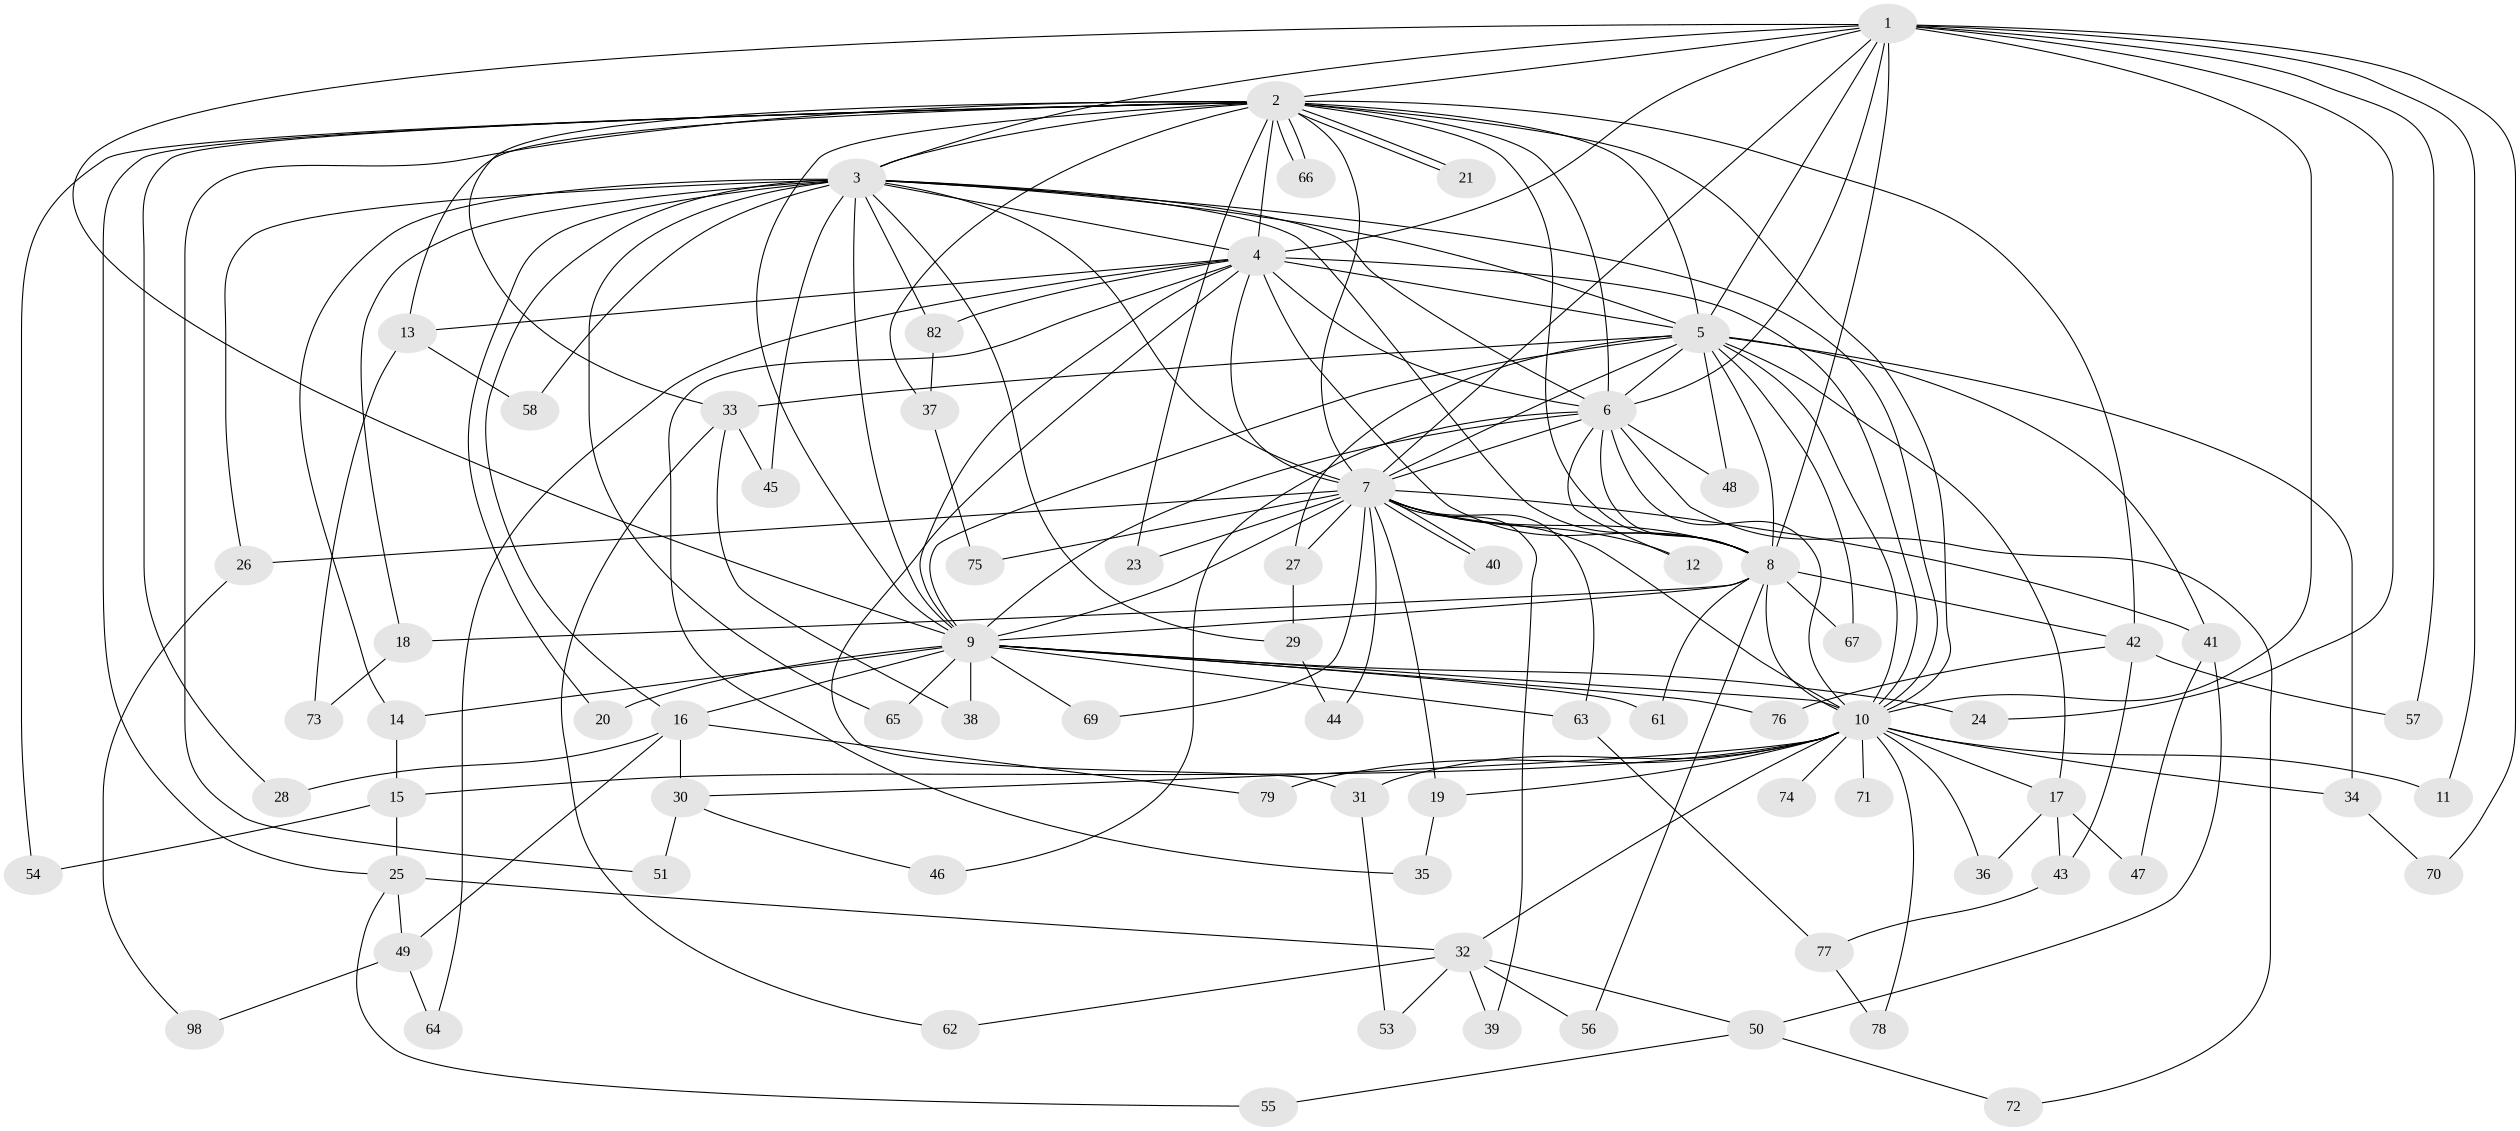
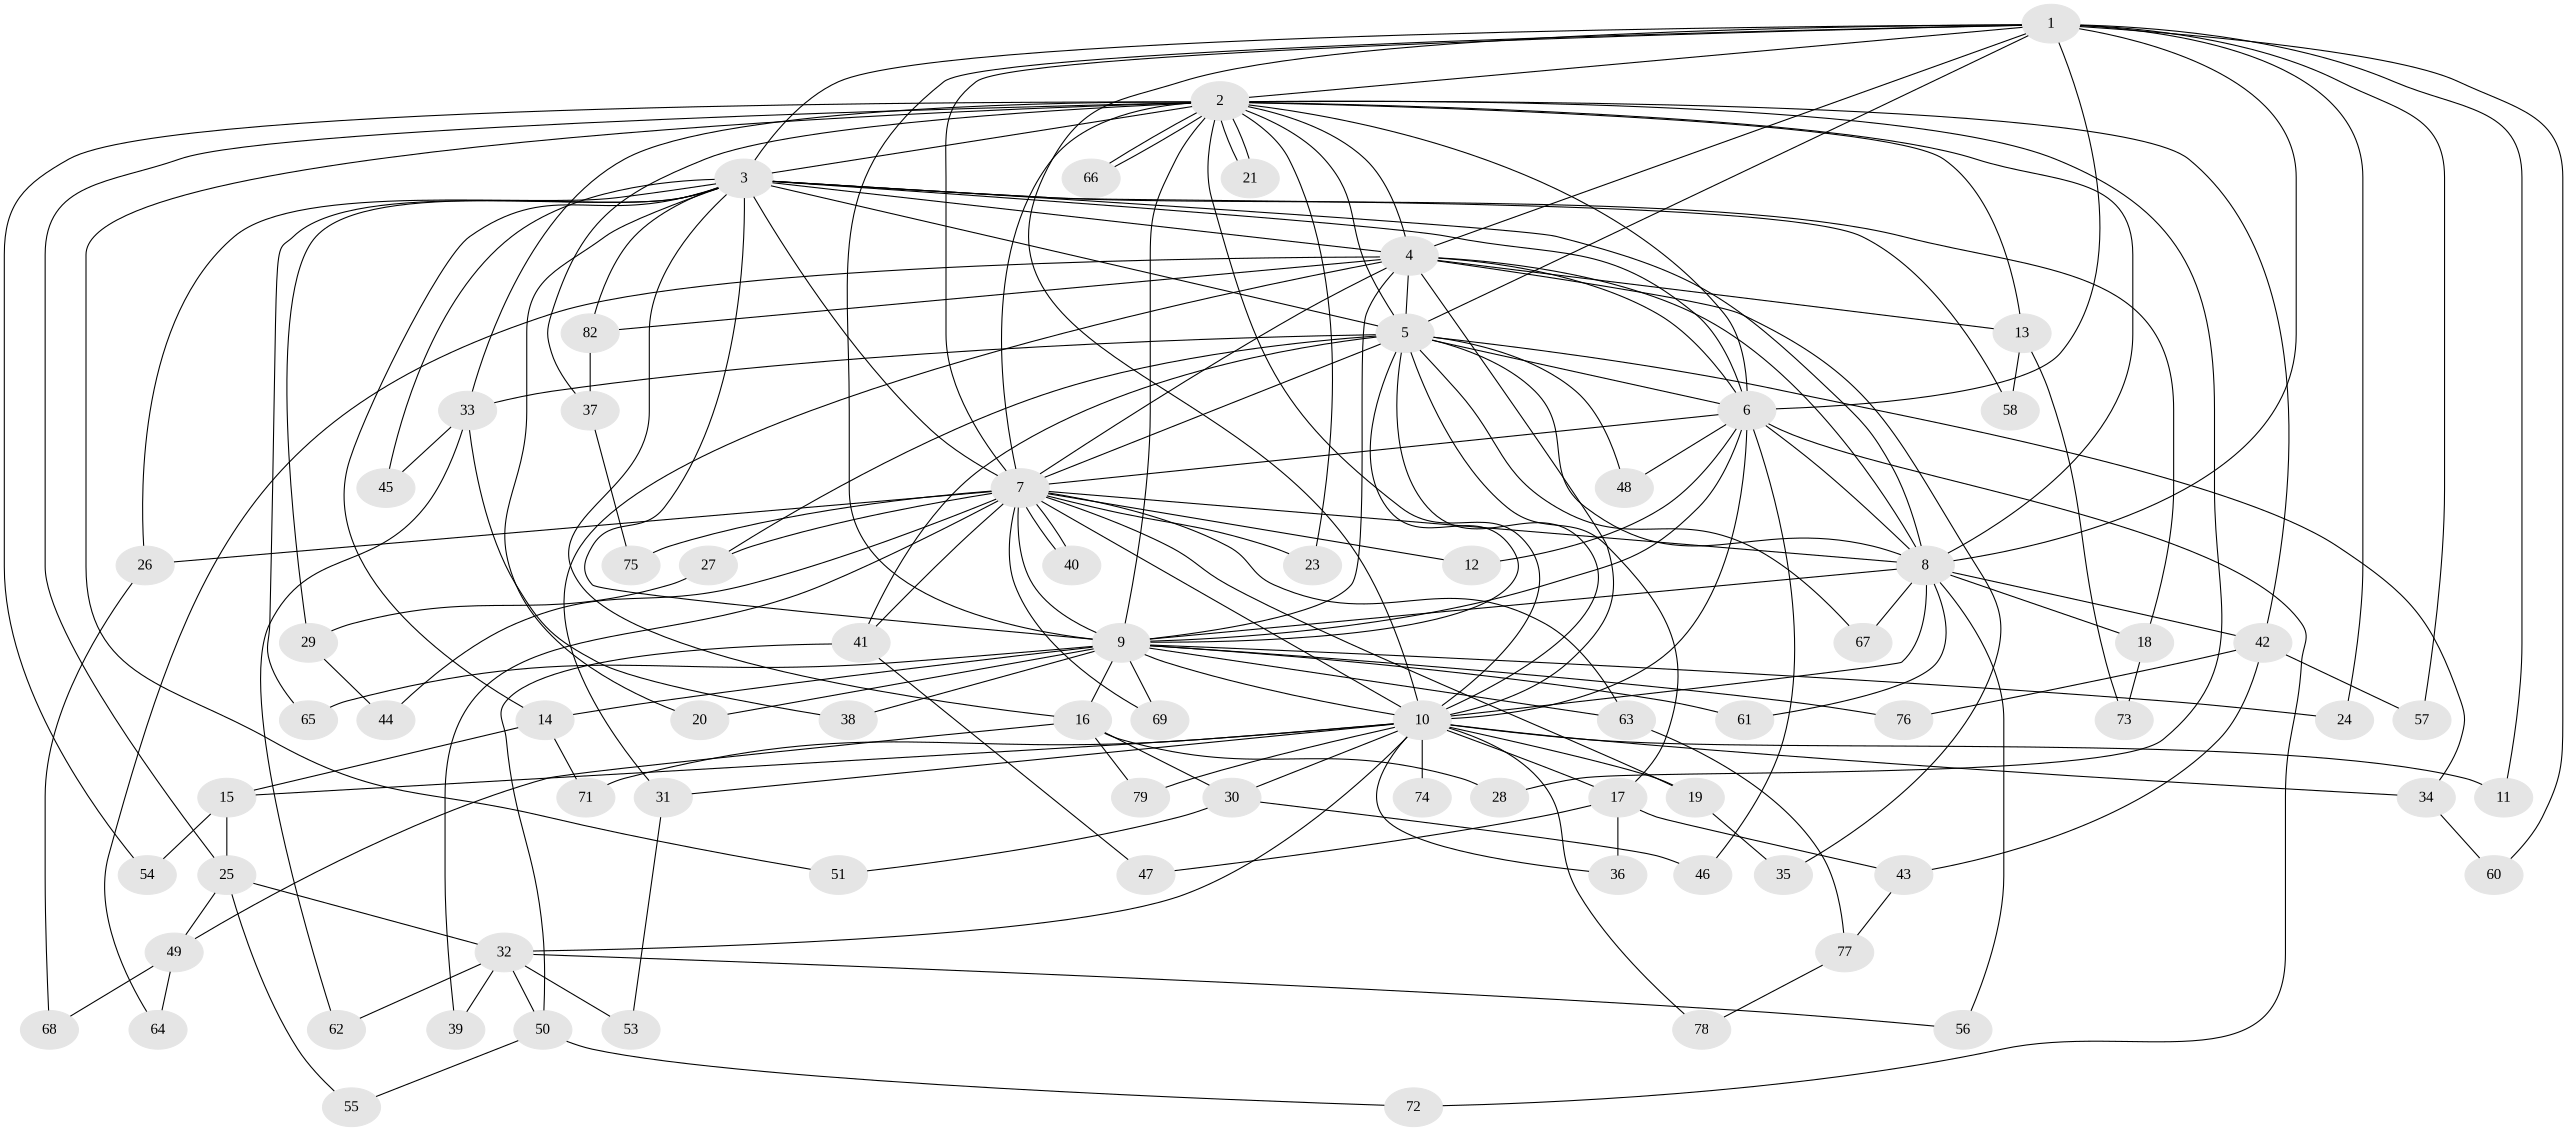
(1571, 253) -> none
none -> (565, 759)
(2434, 875) -> (2494, 875)
(195, 1030) -> (49, 1030)
